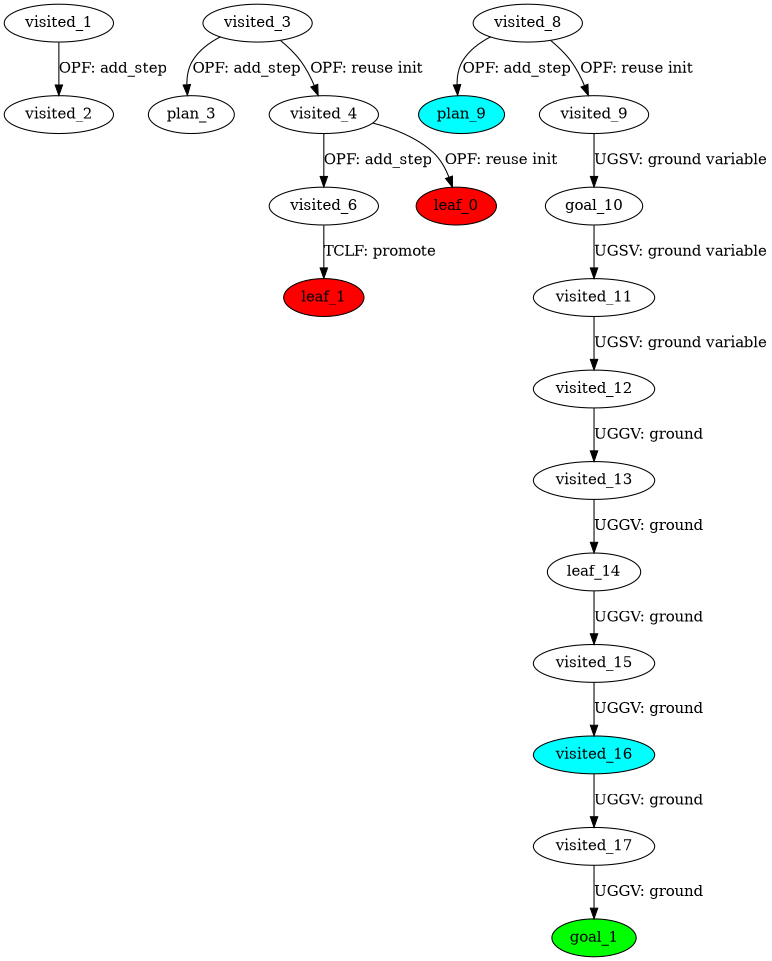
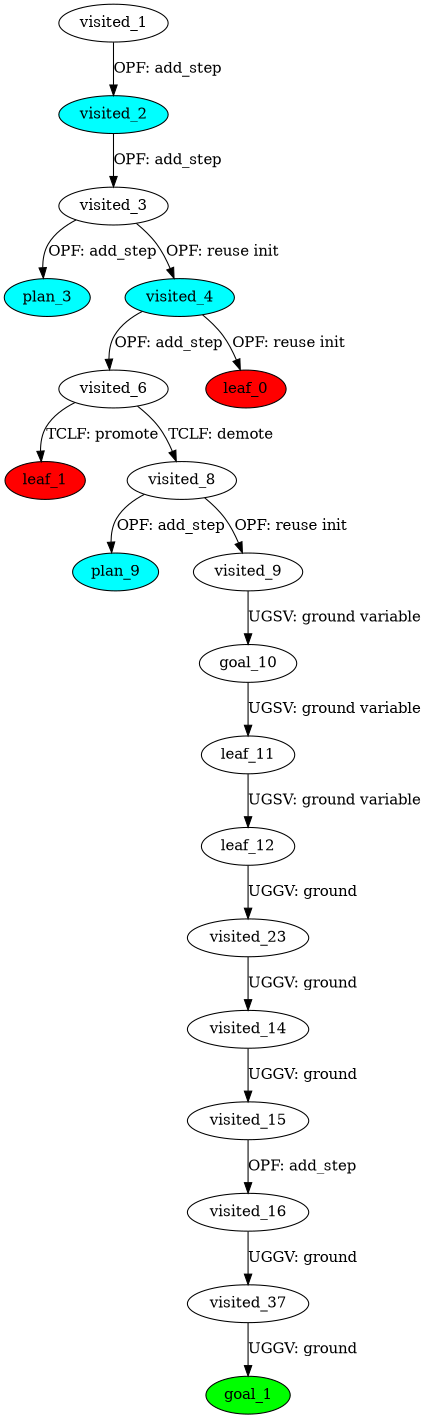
(59, 115) -> (113, 115)
(191, 115) -> (47, 298)
(324, 115) -> (180, 298)
none -> (113, 155)
(594, 298) -> (248, 755)
(594, 389) -> (248, 846)
none -> (158, 426)
(594, 480) -> (248, 938)
(594, 572) -> (248, 1029)
(649, 709) -> (302, 1167)
(594, 755) -> (248, 1212)
(594, 846) -> (248, 1304)
